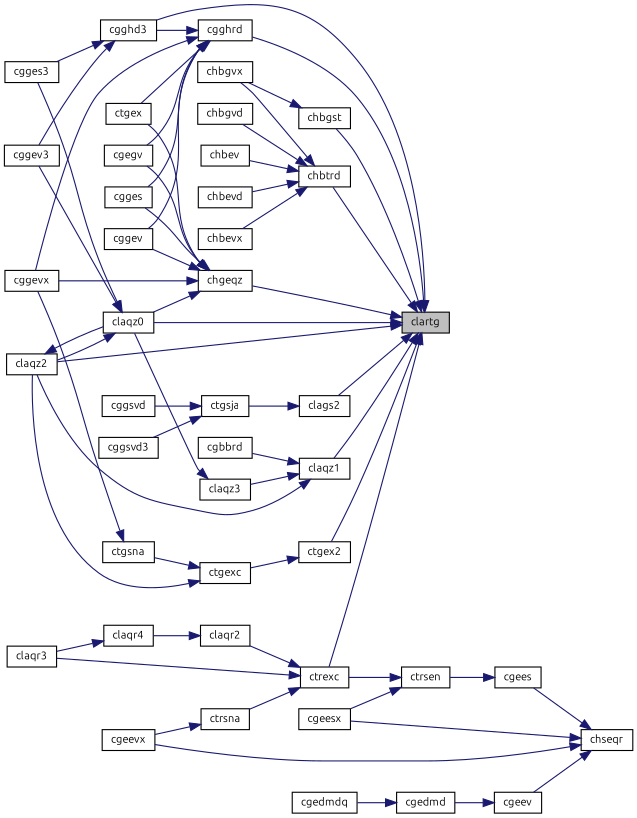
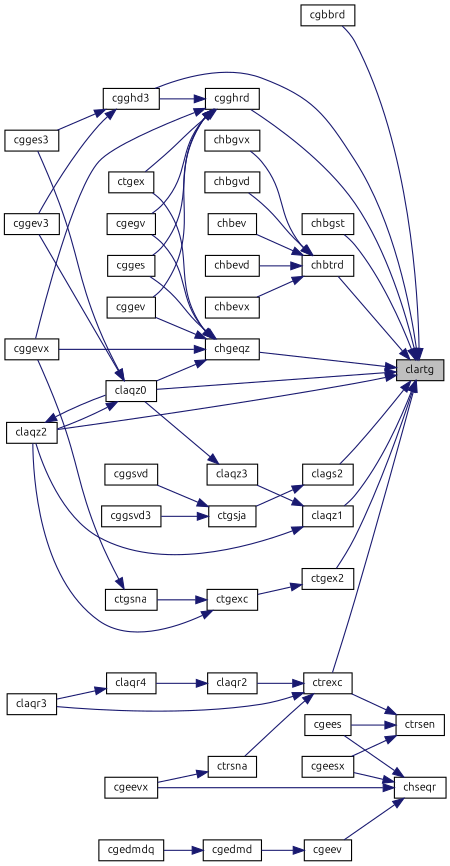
(270, 93) -> none
(270, 457) -> (401, 182)
(467, 677) -> (368, 725)
